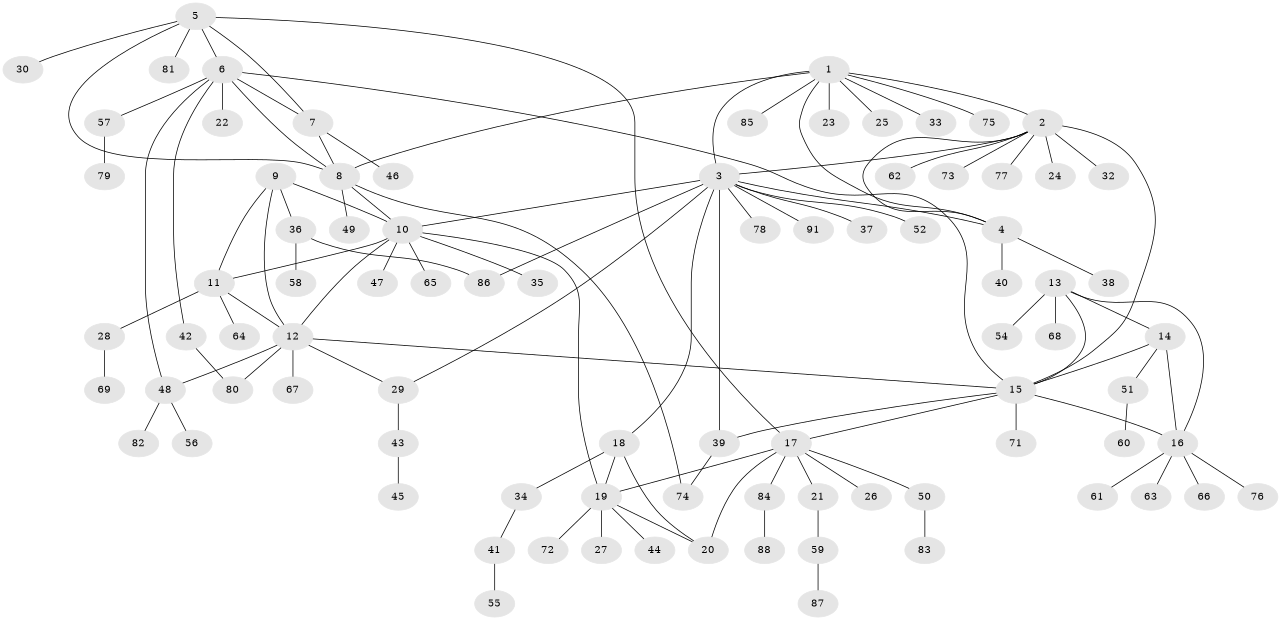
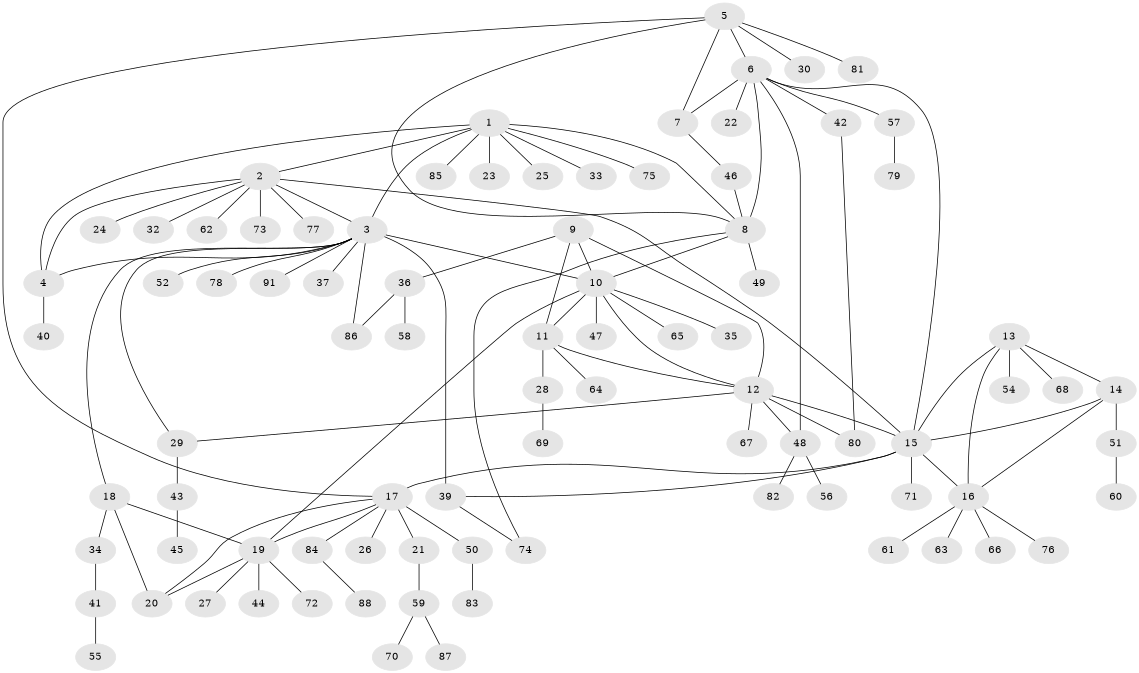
(326, 150) -> (738, 203)
(1109, 283) -> none
none -> (392, 657)
